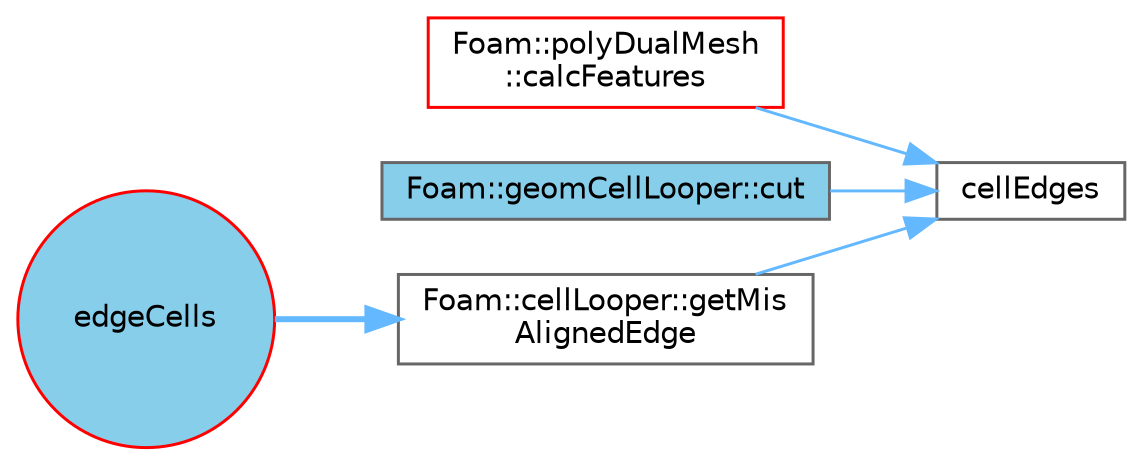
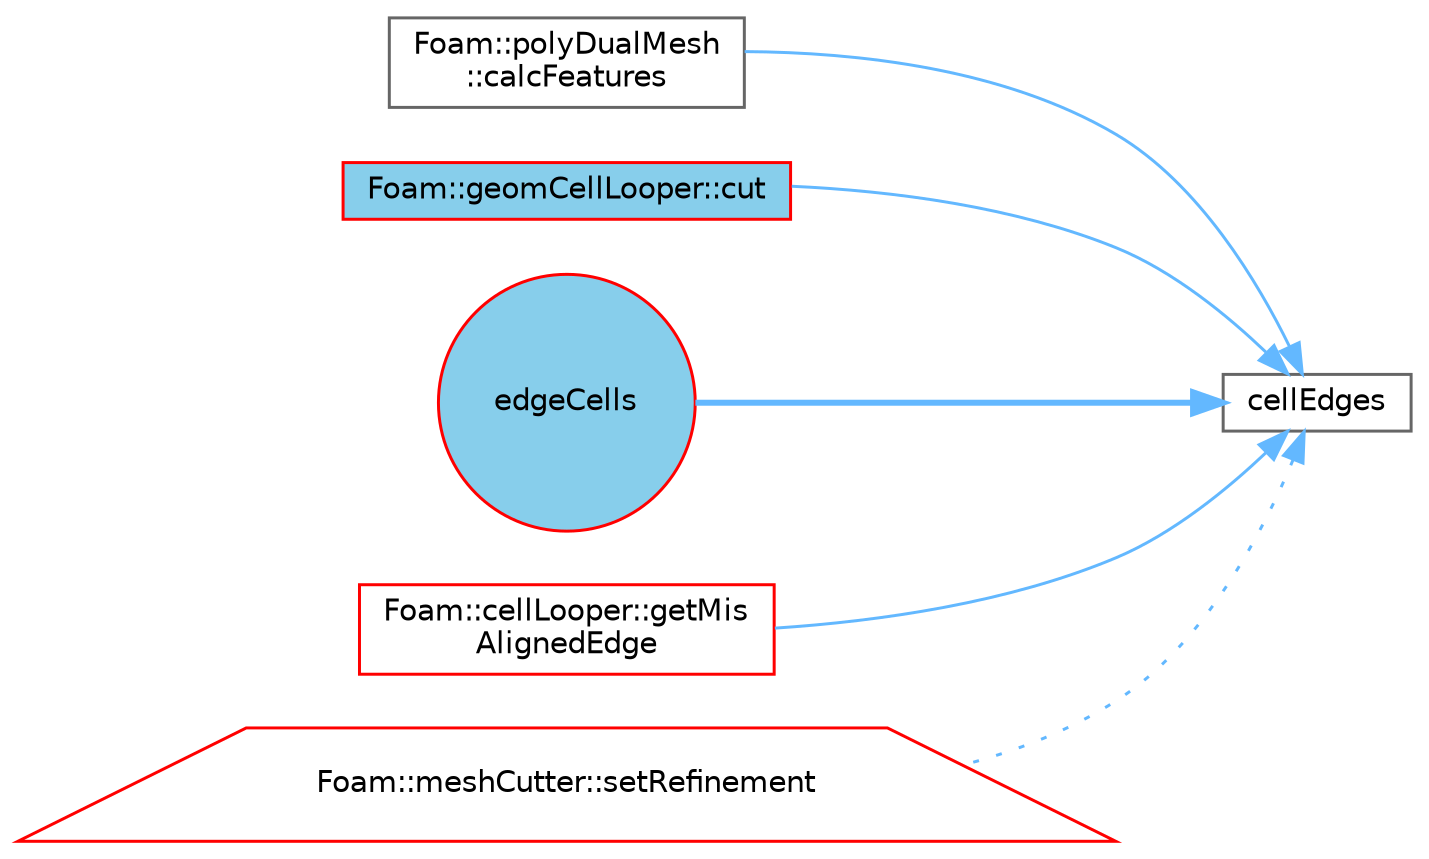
(606, 63) -> (567, 63)
(606, 191) -> (567, 191)
(321, 319) -> (944, 403)
(606, 319) -> (567, 629)
none -> (567, 785)
